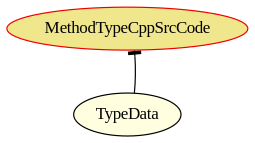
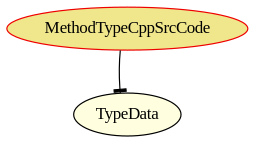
(135, 75) -> (119, 69)
